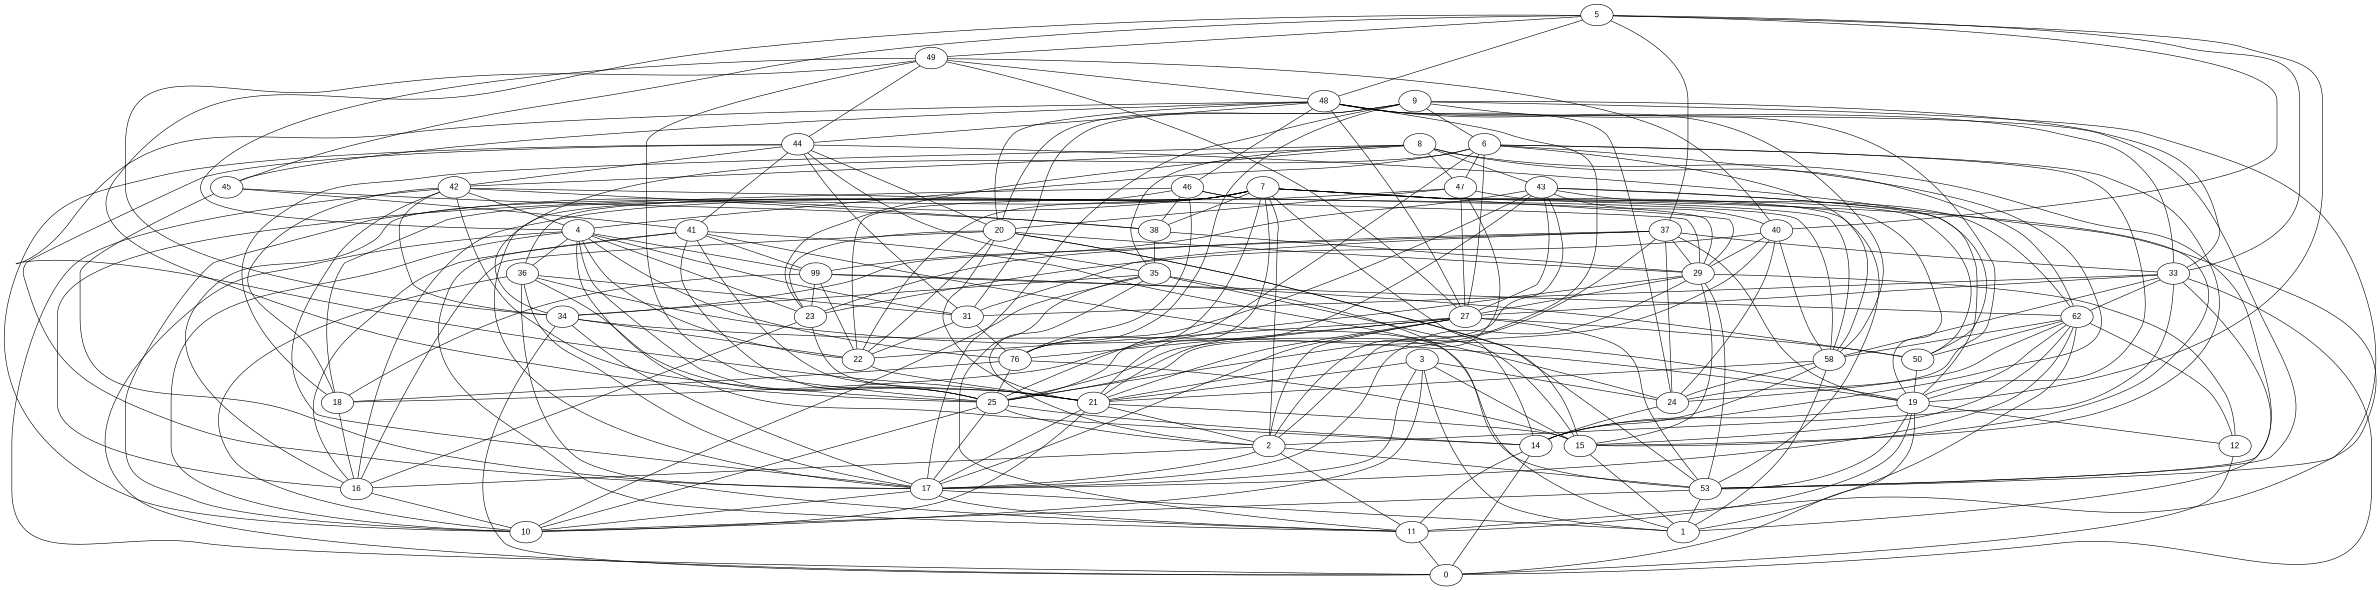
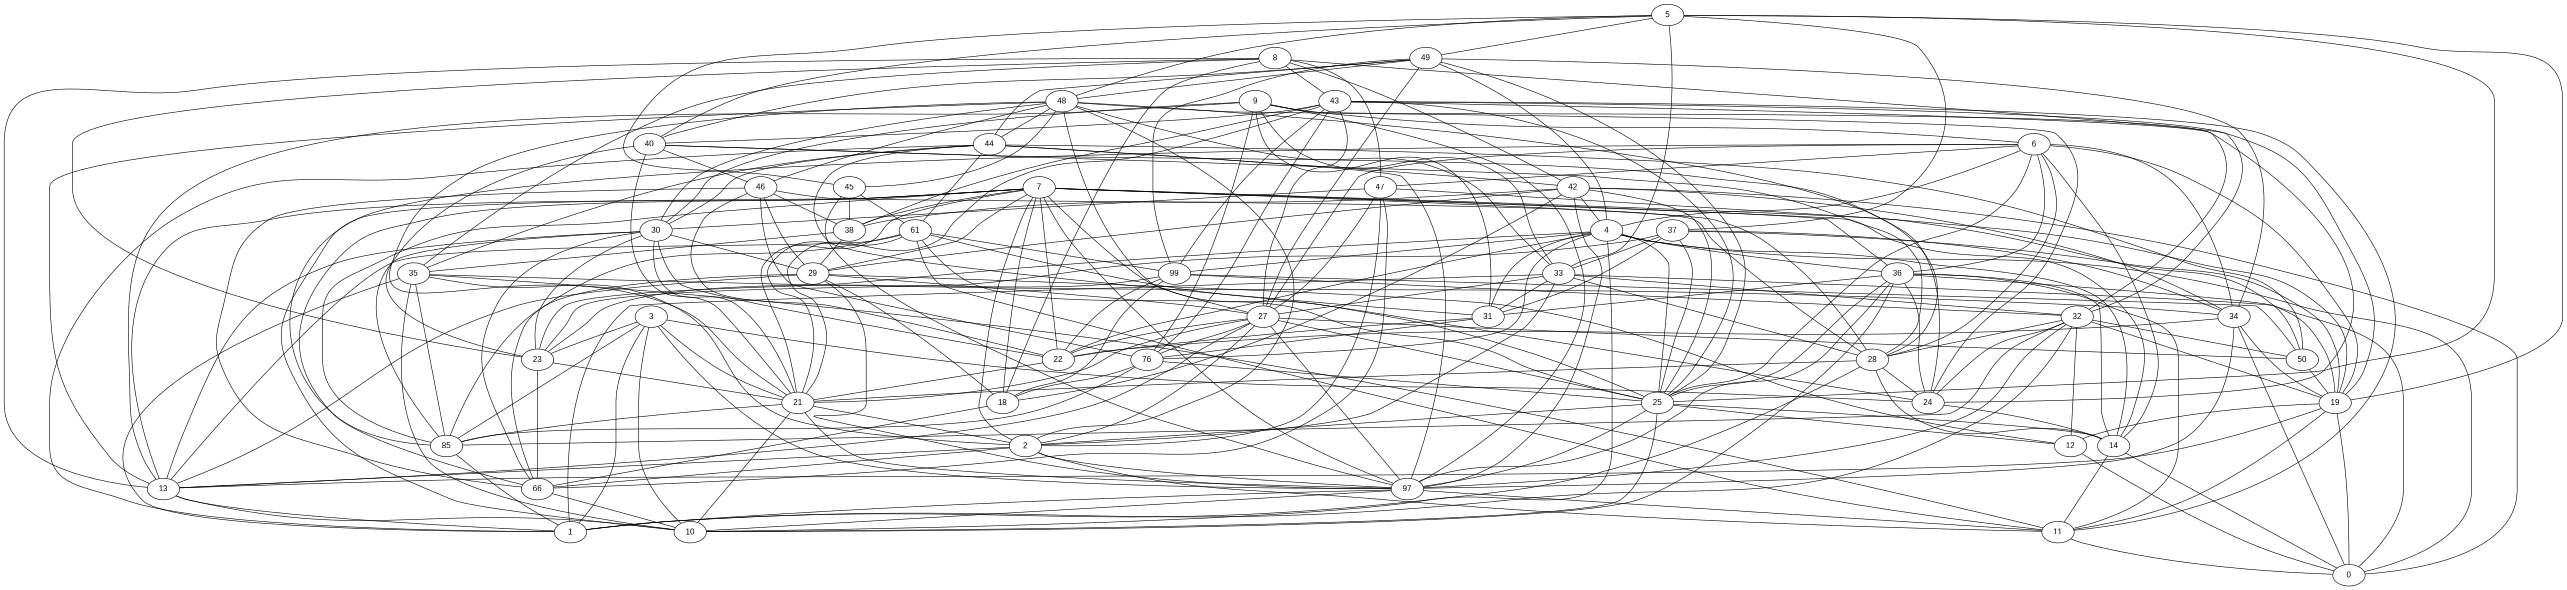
none -> (1211, 98)
none -> (1031, 168)
(55, 214) -> (175, 219)
(692, 230) -> (915, 230)
(1000, 230) -> (656, 230)
none -> (2027, 245)
(1682, 252) -> none
(1737, 252) -> (705, 166)
(1669, 317) -> (1919, 356)
(2077, 317) -> (2077, 317)
none -> (594, 337)
(1829, 360) -> (1872, 360)
(1731, 418) -> (2100, 316)
none -> (1864, 425)
(1580, 446) -> (447, 446)
(357, 489) -> (538, 489)
(927, 489) -> (1407, 489)
(1705, 489) -> (163, 489)
